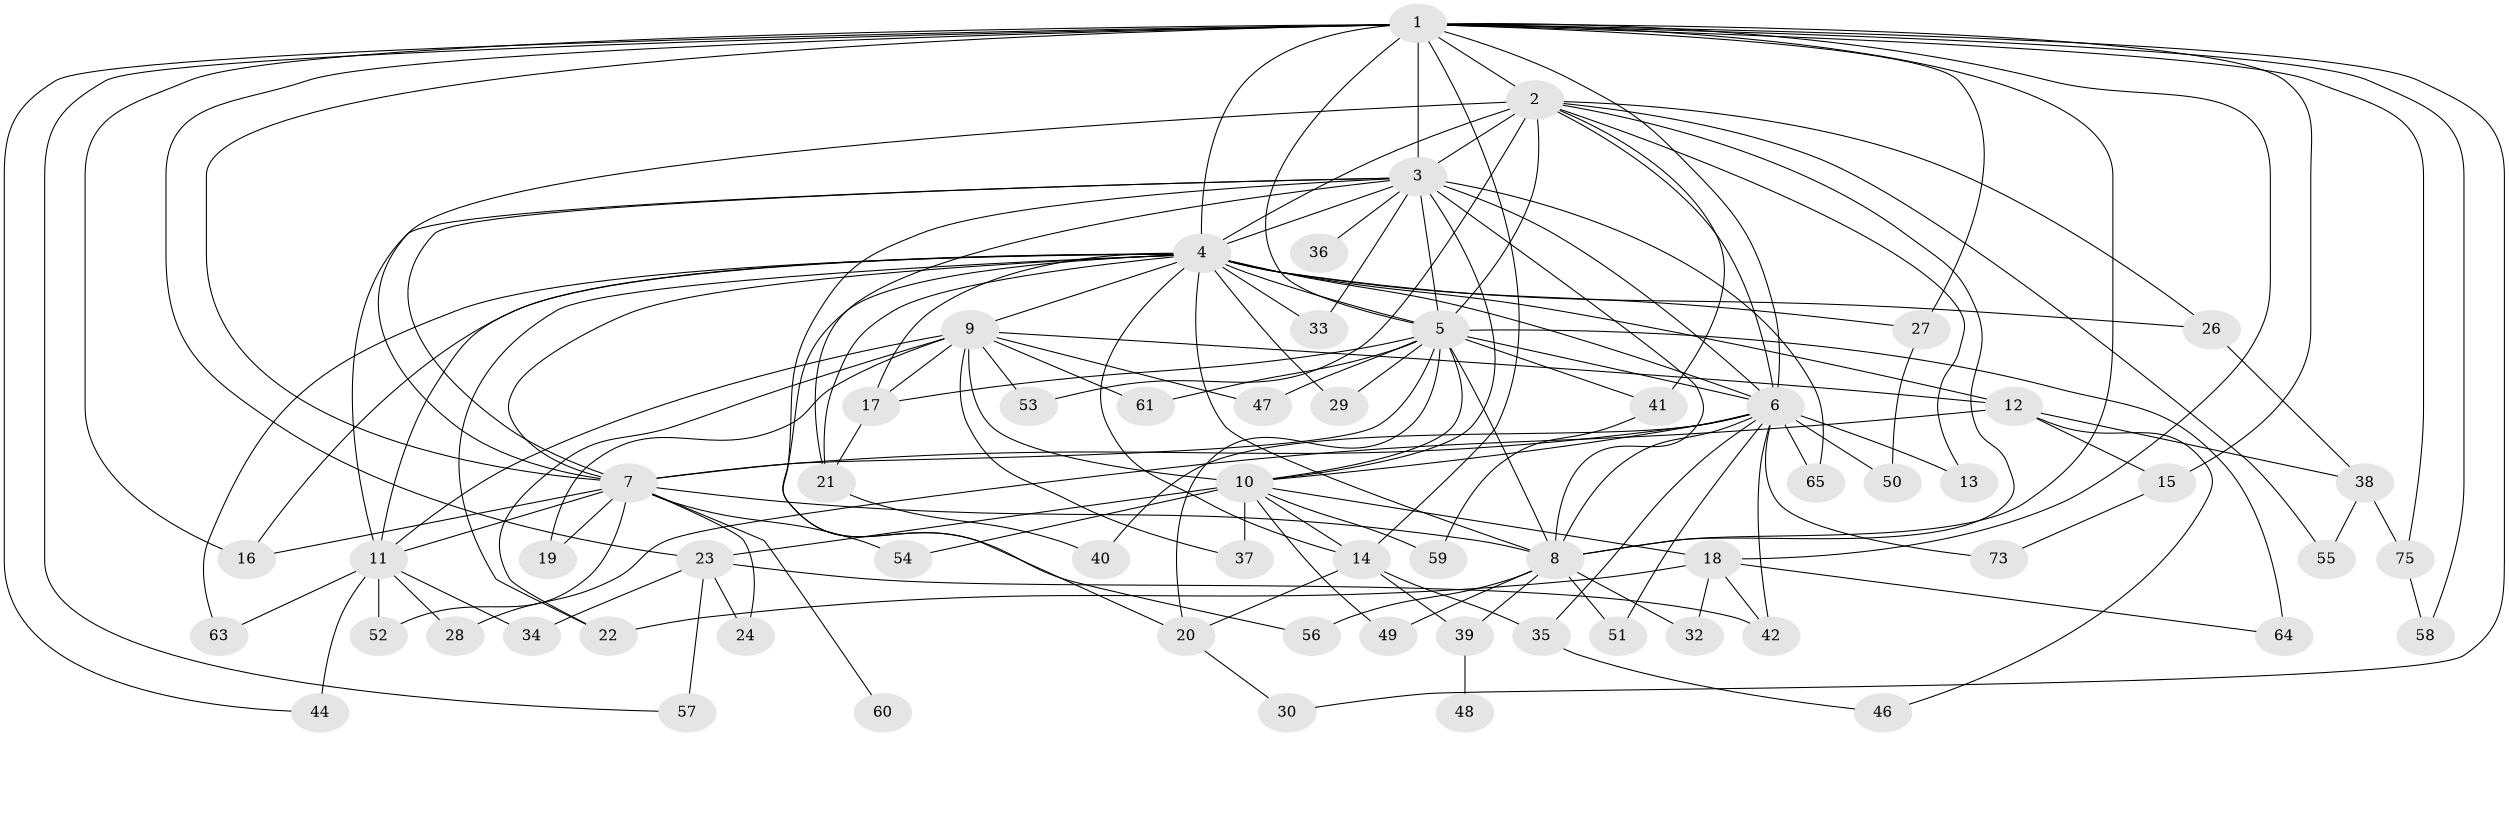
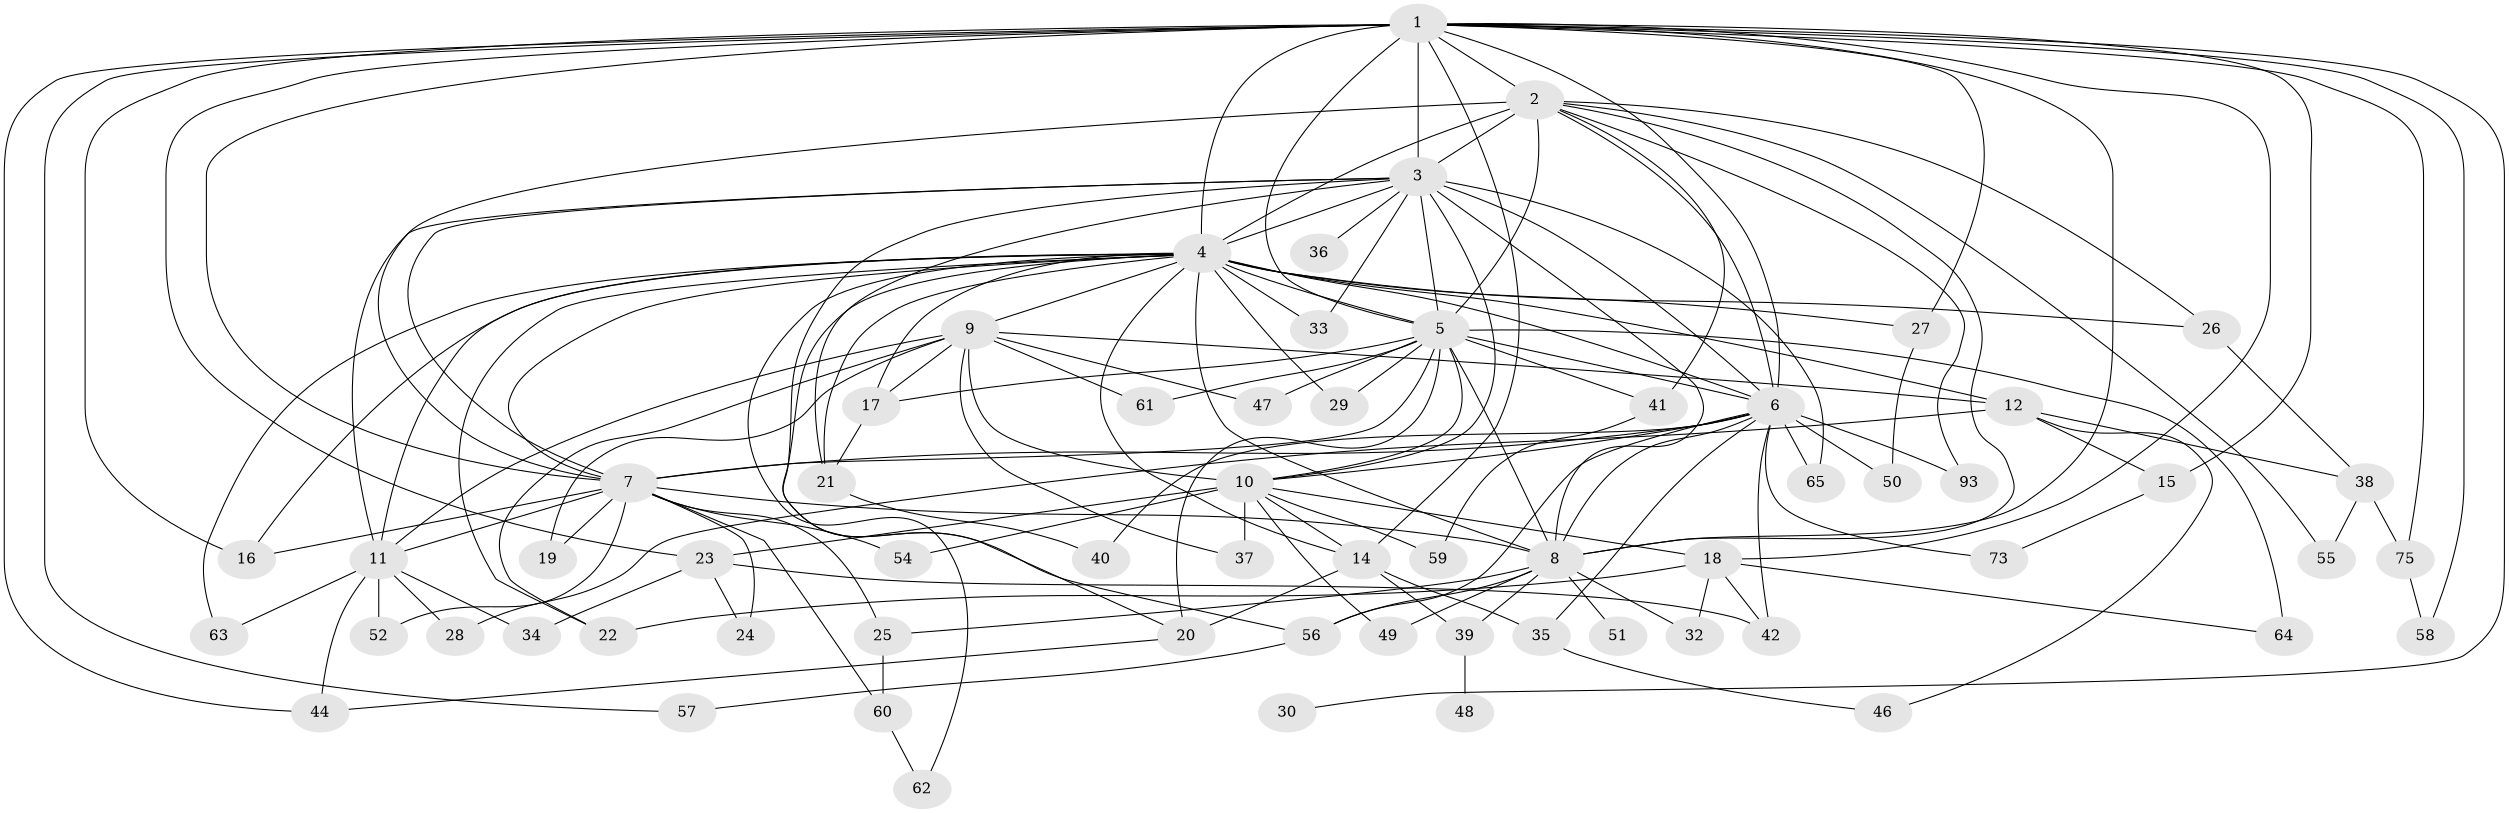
(1029, 406) -> none
(1969, 483) -> (1969, 483)
(1690, 518) -> (1544, 502)
(696, 636) -> (1001, 680)
none -> (883, 636)
(1237, 674) -> (753, 674)
none -> (922, 789)
